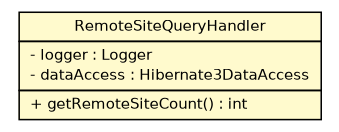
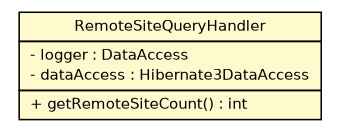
(91, 55) -> (110, 55)
